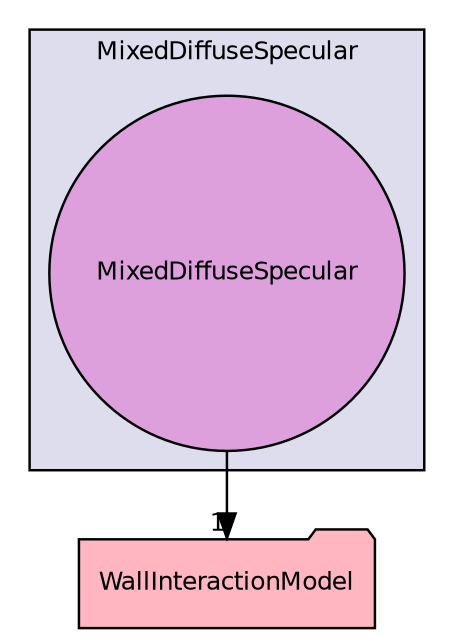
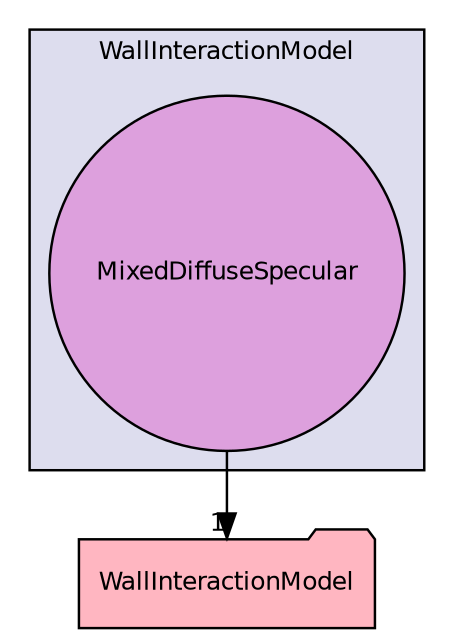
(227, 53) -> (227, 53)
